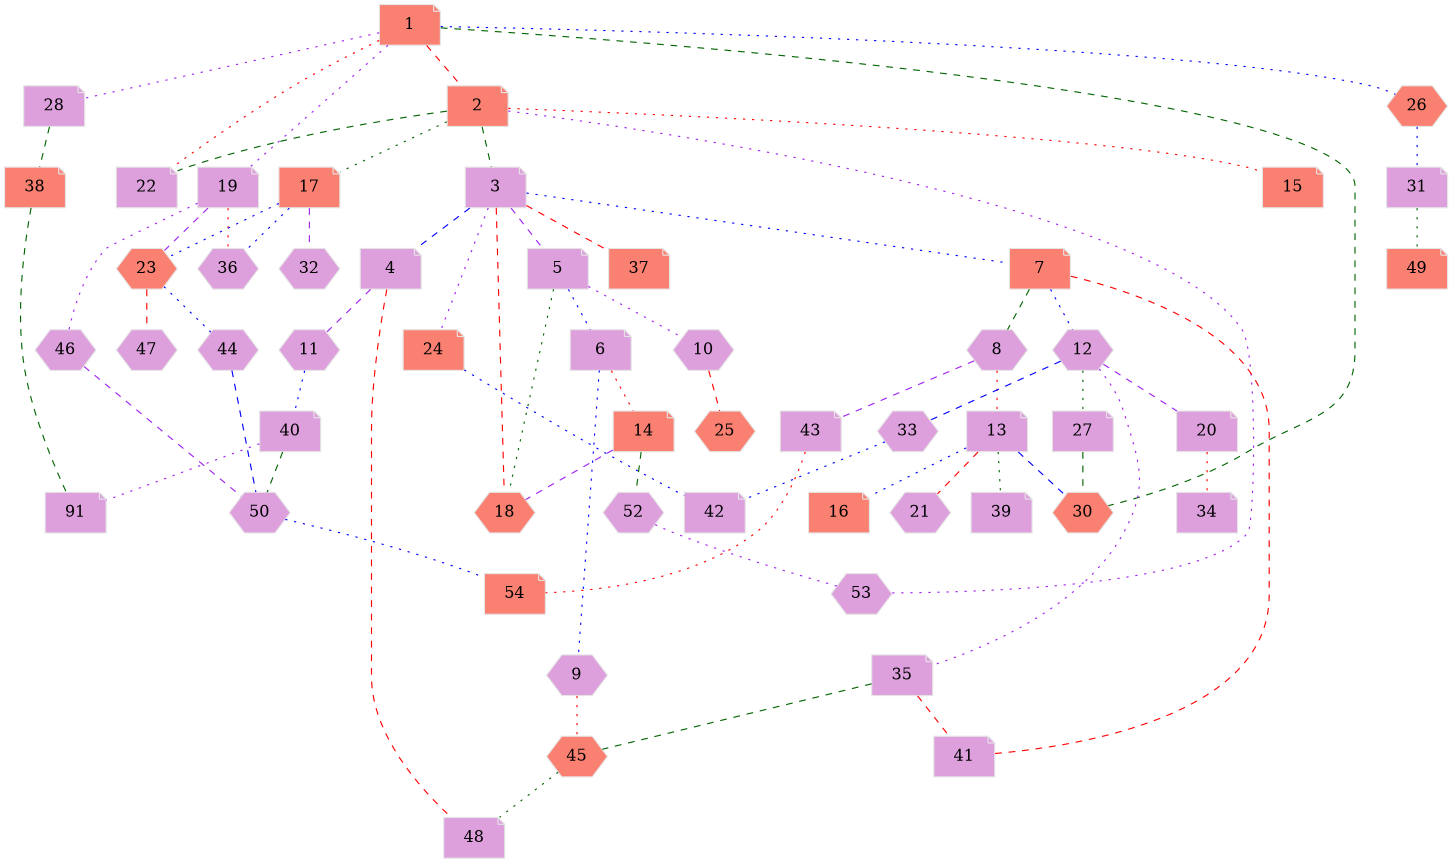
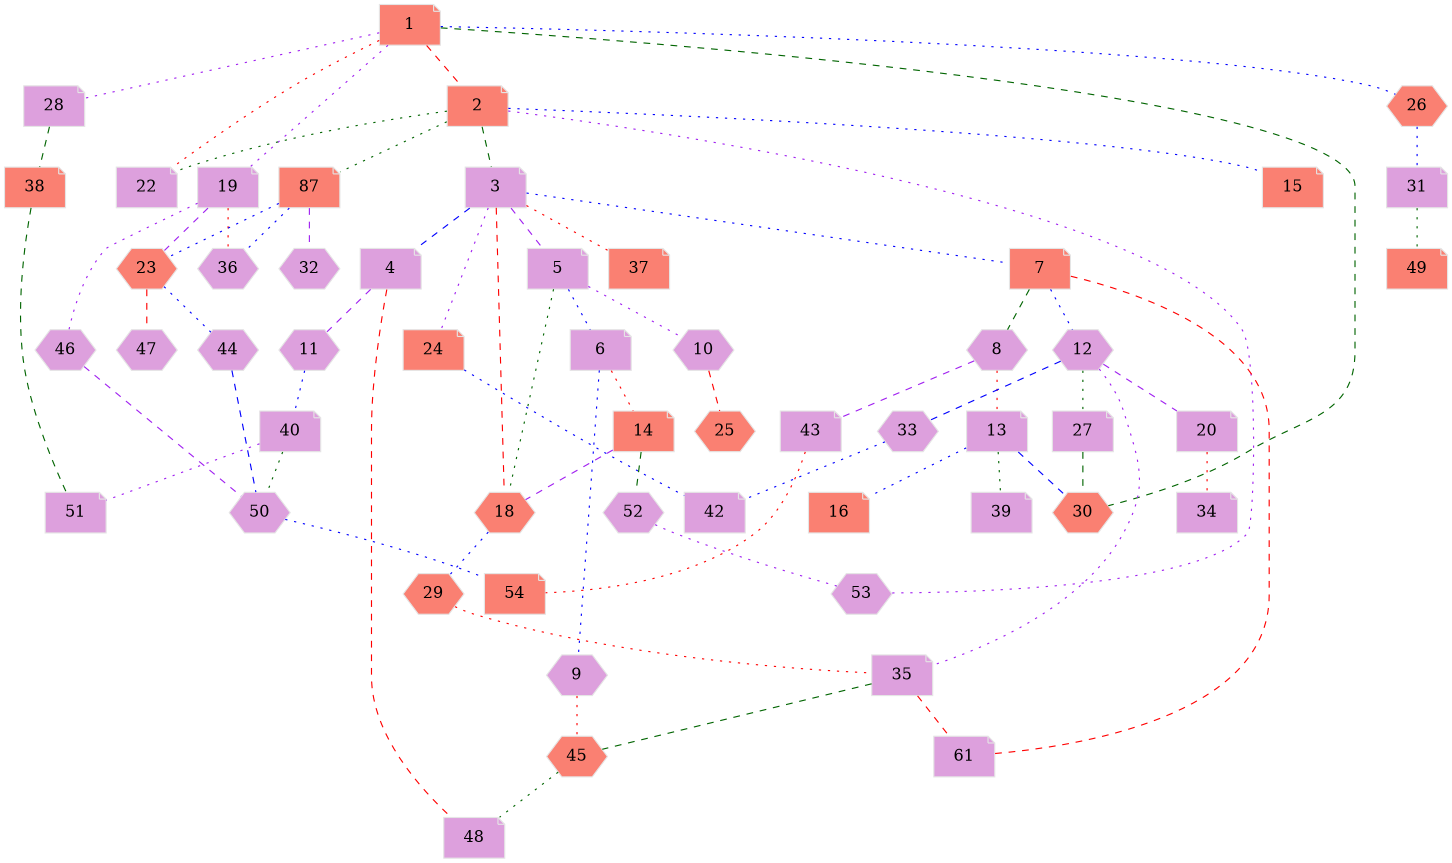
(886, 128) -> (886, 128)
(311, 135) -> (311, 135)
(309, 187) -> (309, 187)
(567, 228) -> (567, 228)
(275, 472) -> (275, 472)
(76, 513) -> (76, 513)
(920, 513) -> none
none -> (434, 594)
(964, 757) -> (964, 757)
